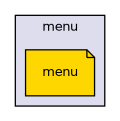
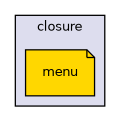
(60, 27) -> (60, 27)
